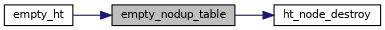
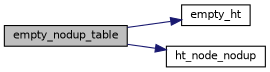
(87, 15) -> (149, 24)
(327, 15) -> (216, 57)
